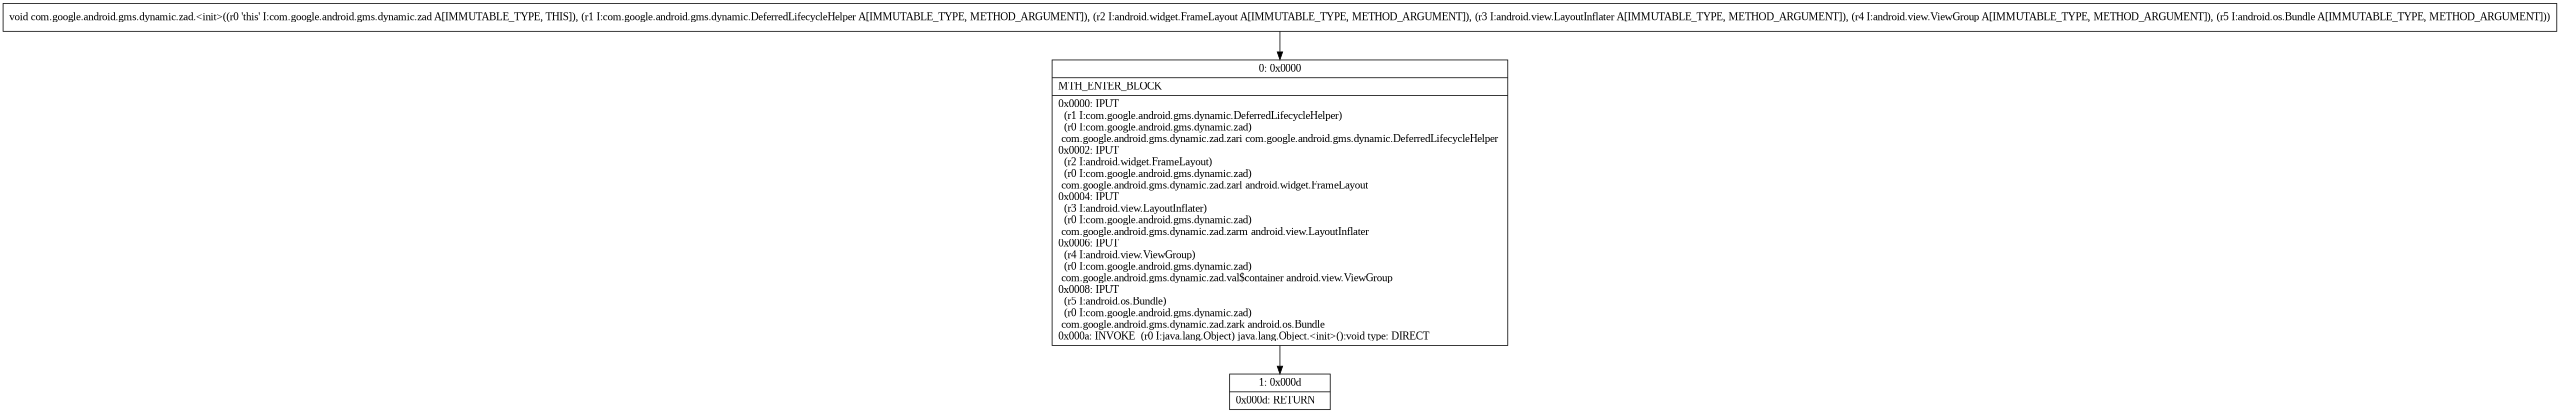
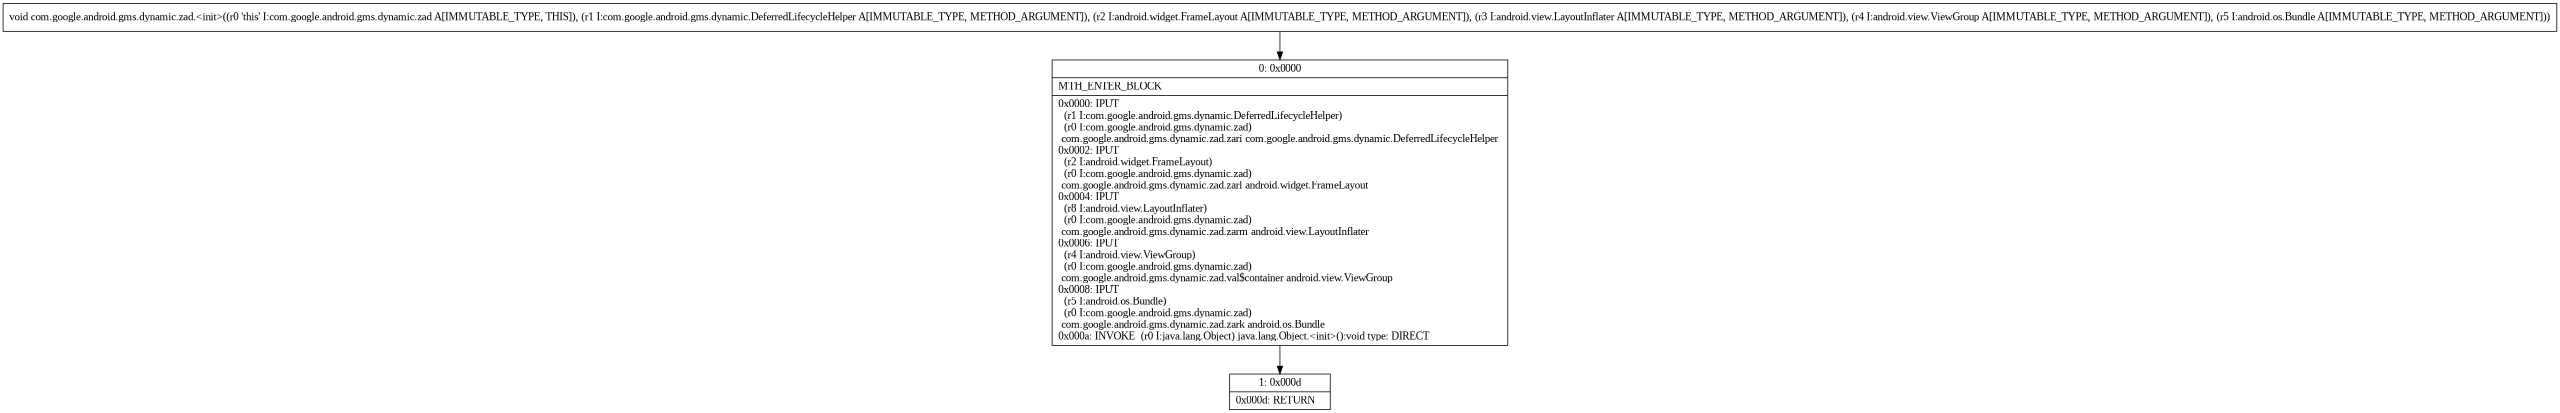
(1133, 208) -> (1133, 208)
